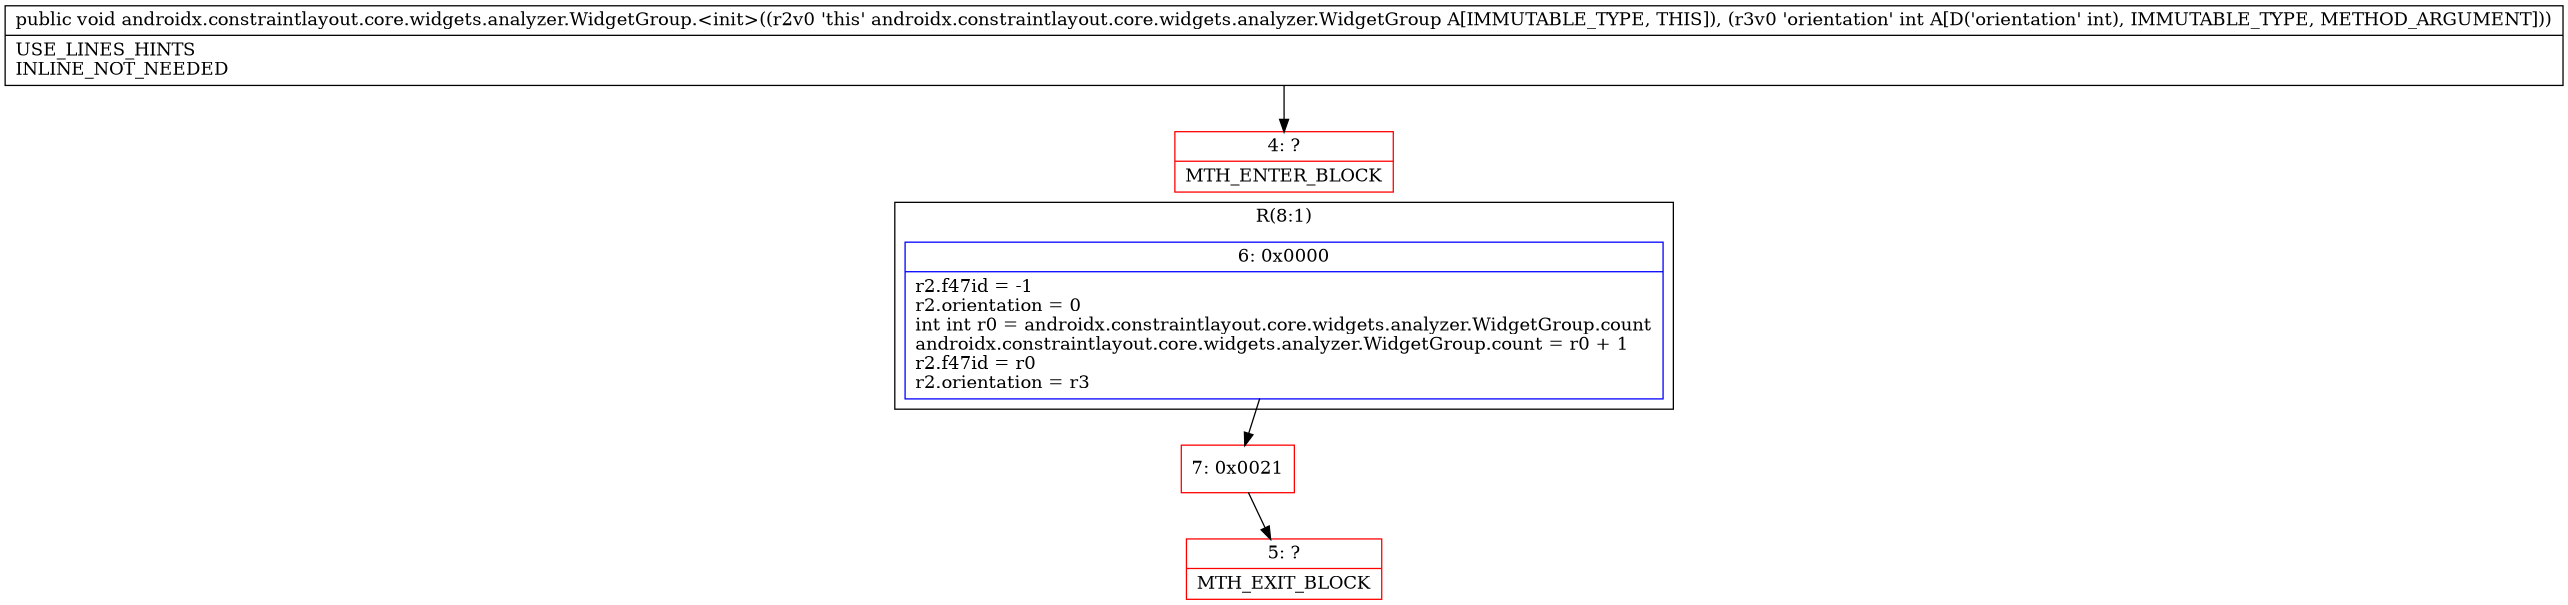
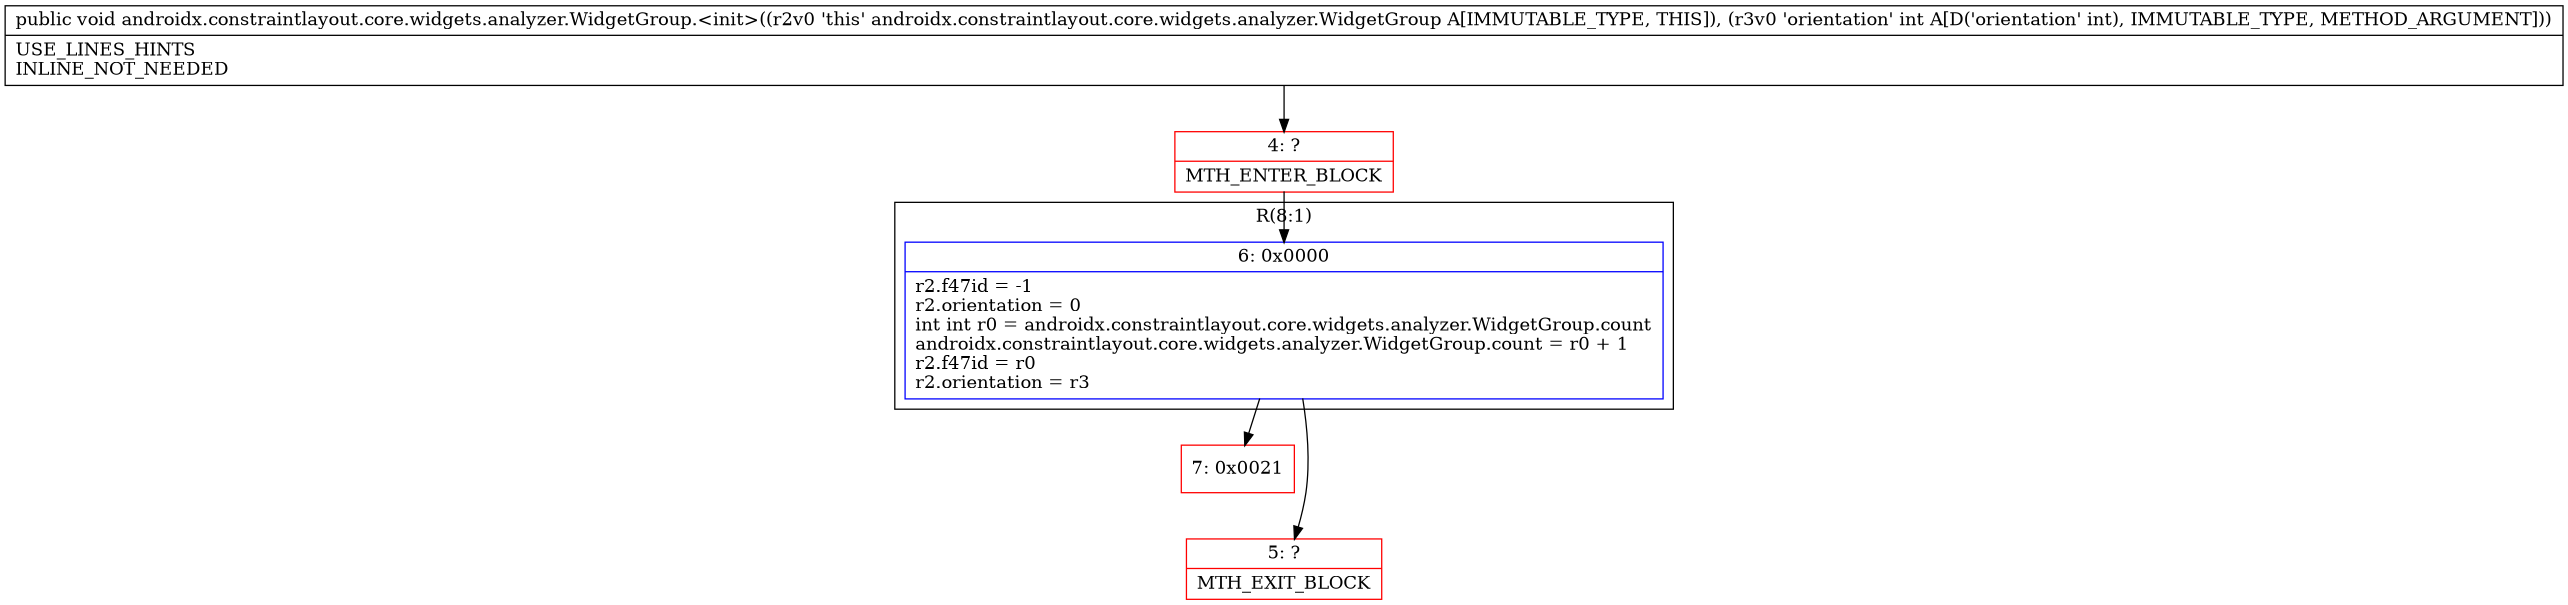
none -> (1284, 211)
(1257, 510) -> (1308, 463)
